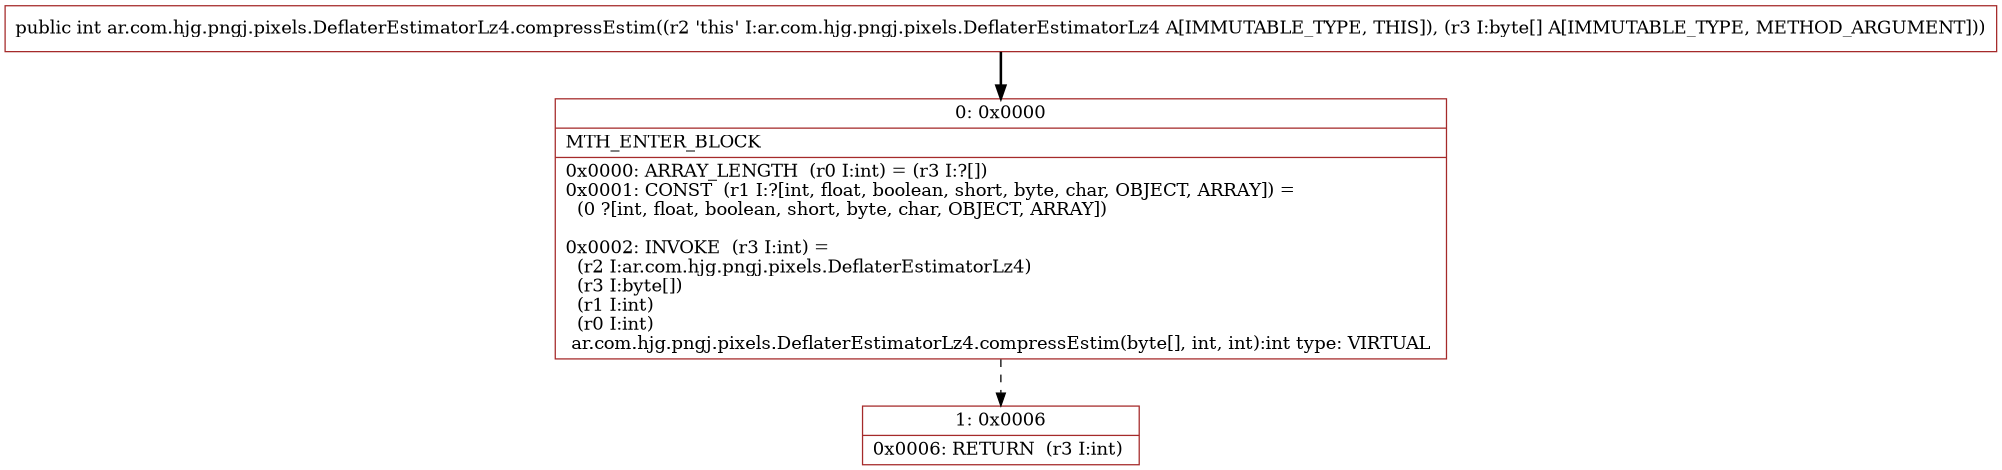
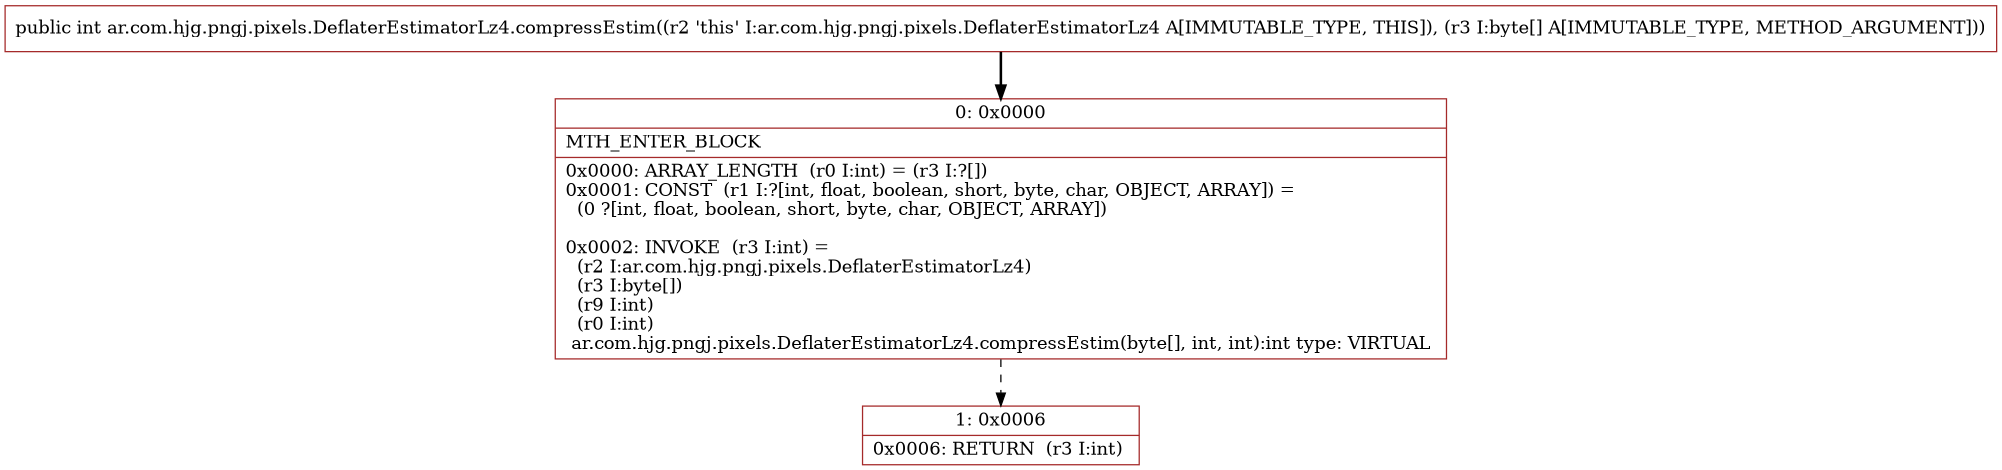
(610, 305) -> (610, 305)
